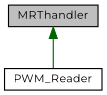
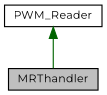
(53, 54) -> (53, 54)
